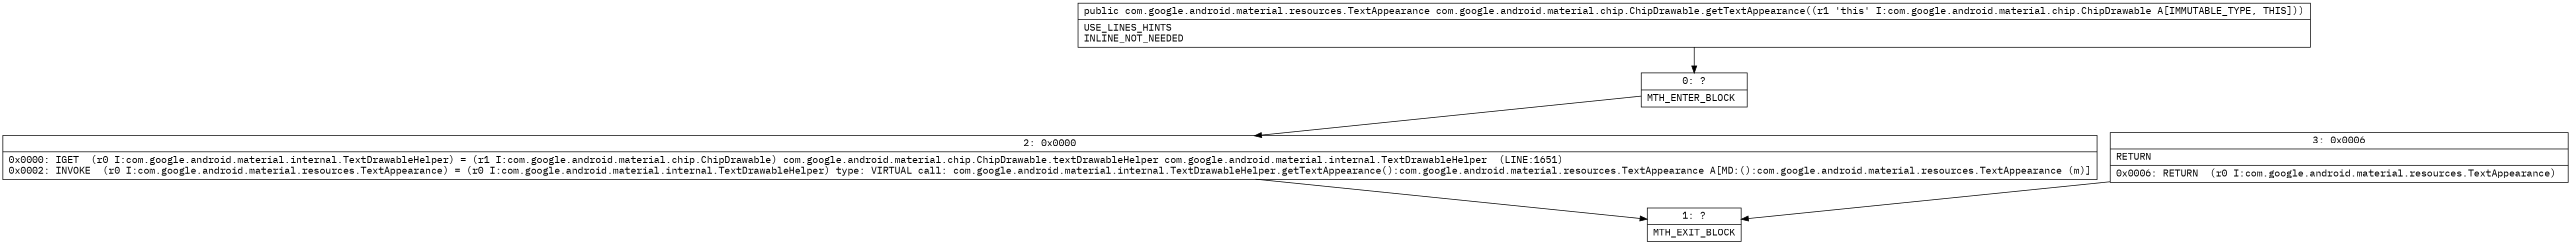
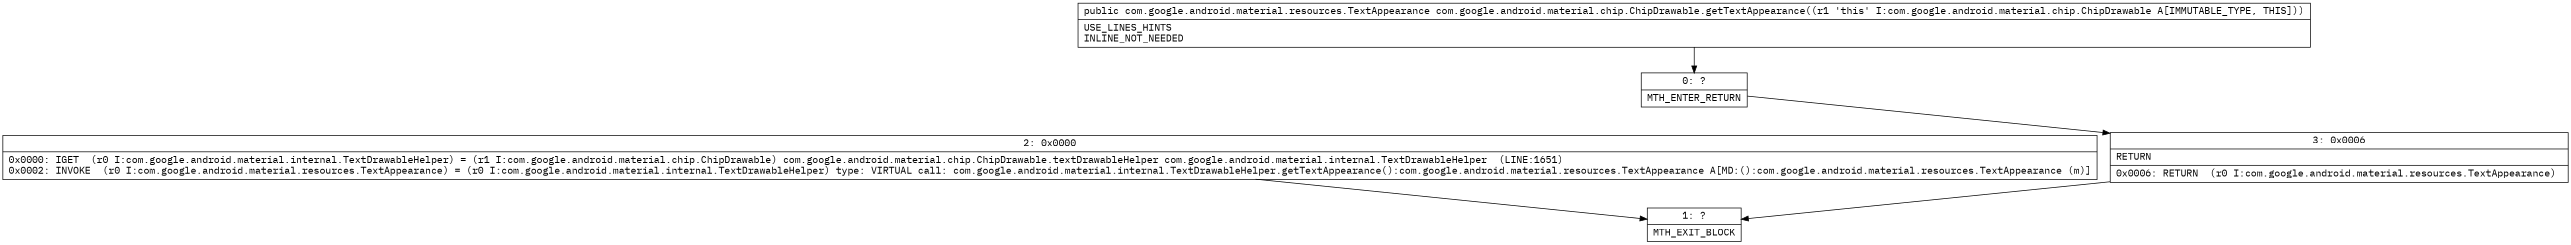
(1691, 98) -> (1694, 98)
(1451, 116) -> (1925, 114)
